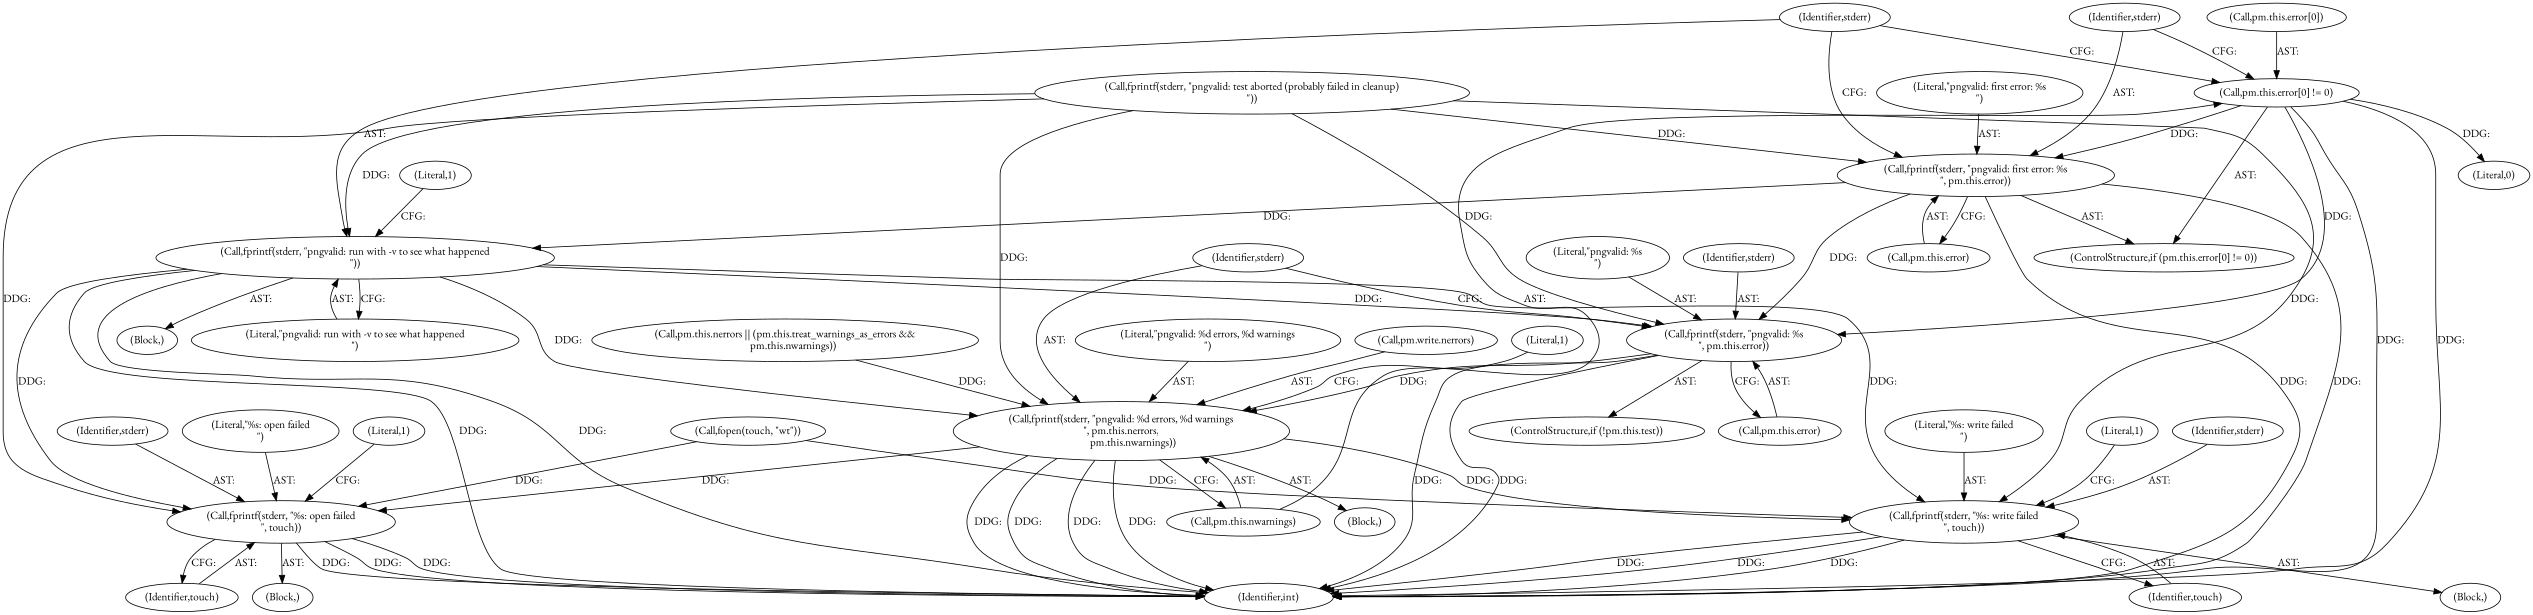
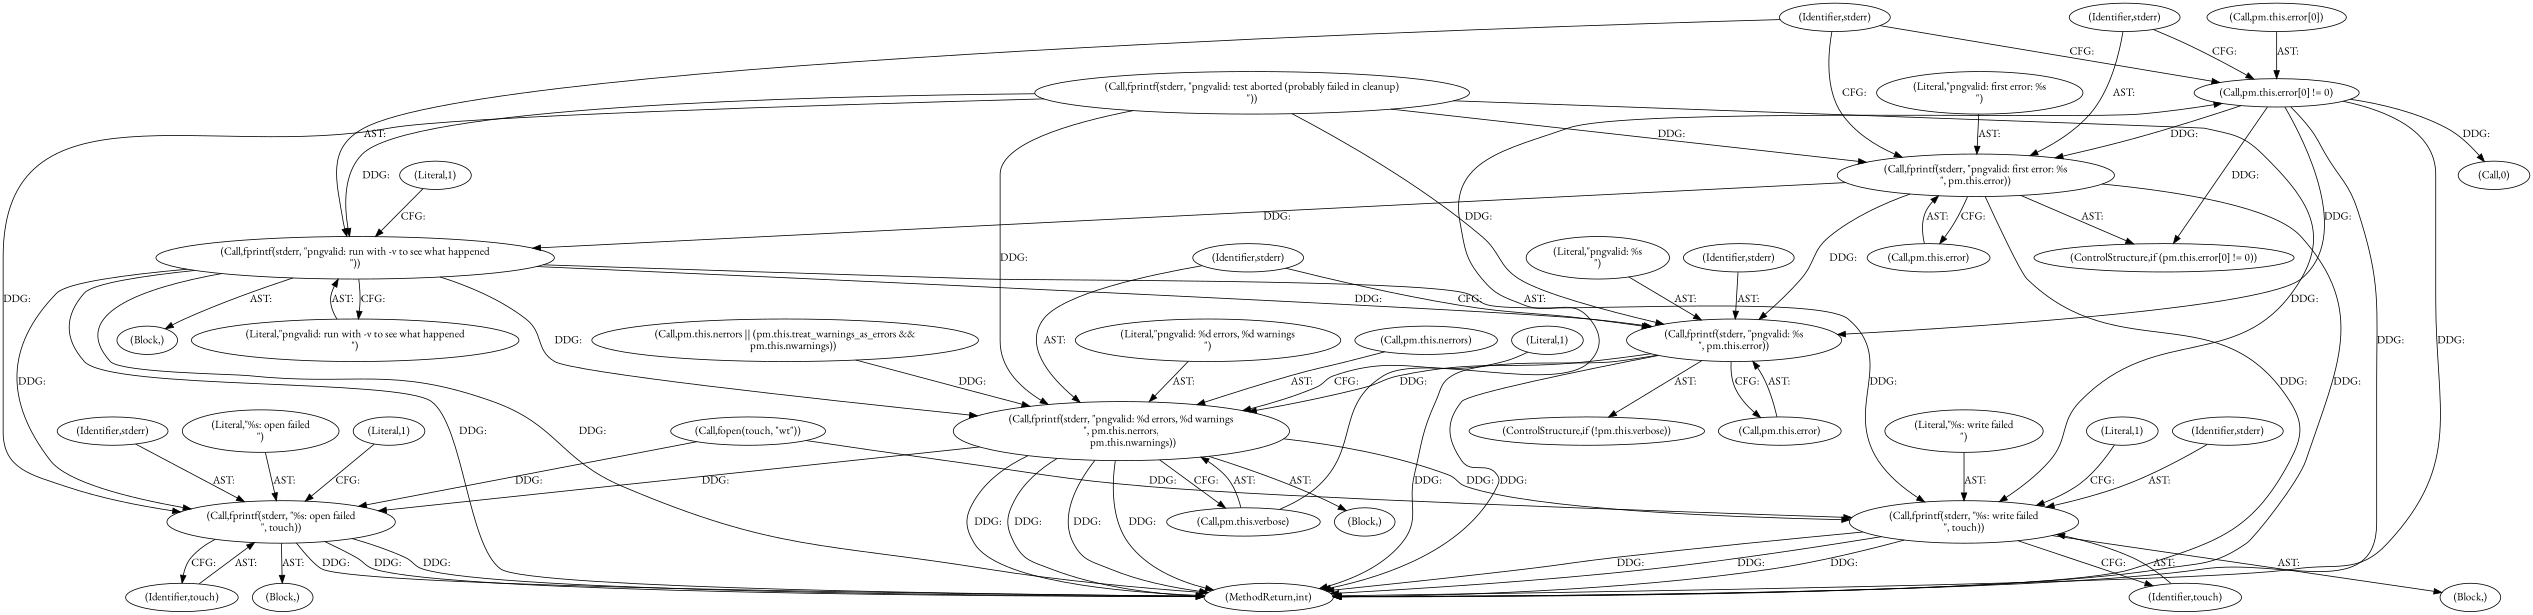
(2247, 175) -> (2247, 175)
(2494, 175) -> (2494, 175)
(1426, 340) -> (1426, 340)
(1587, 431) -> (1587, 431)
(1243, 522) -> (1243, 522)
(1269, 597) -> (1269, 597)
